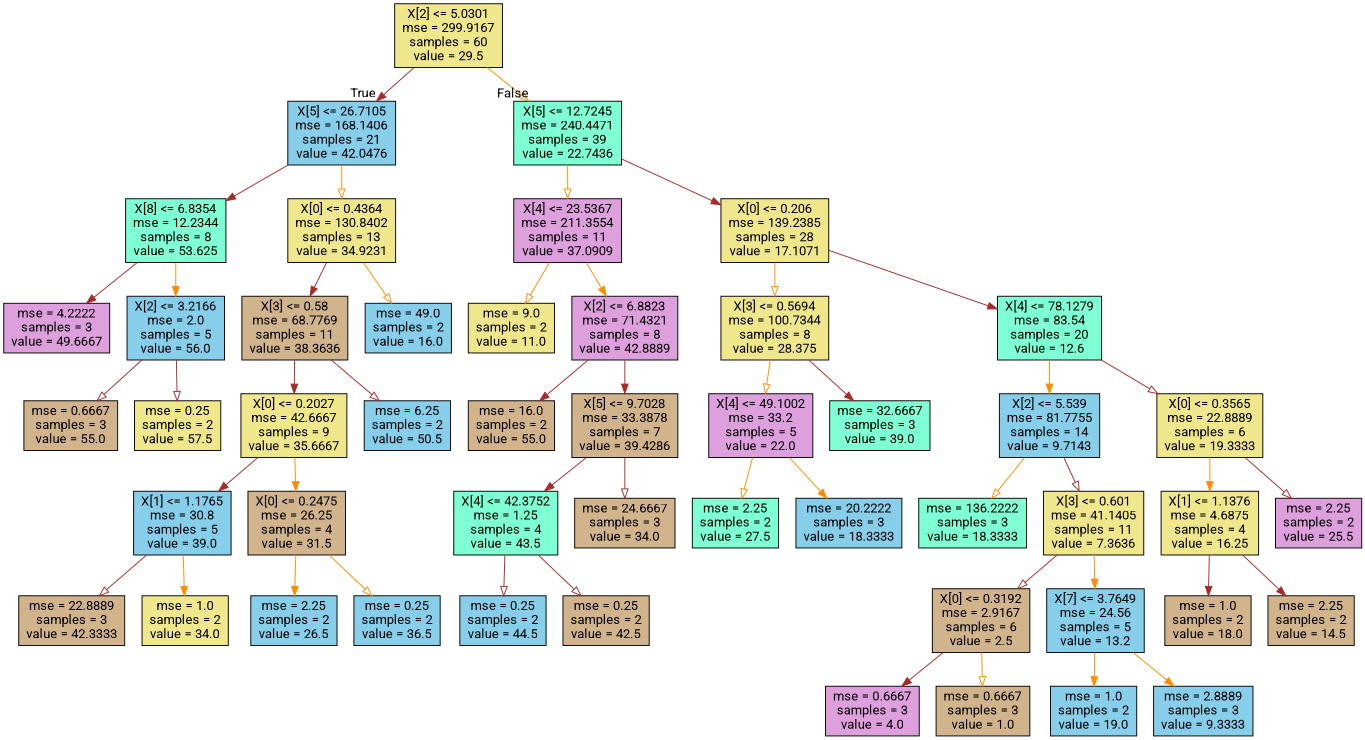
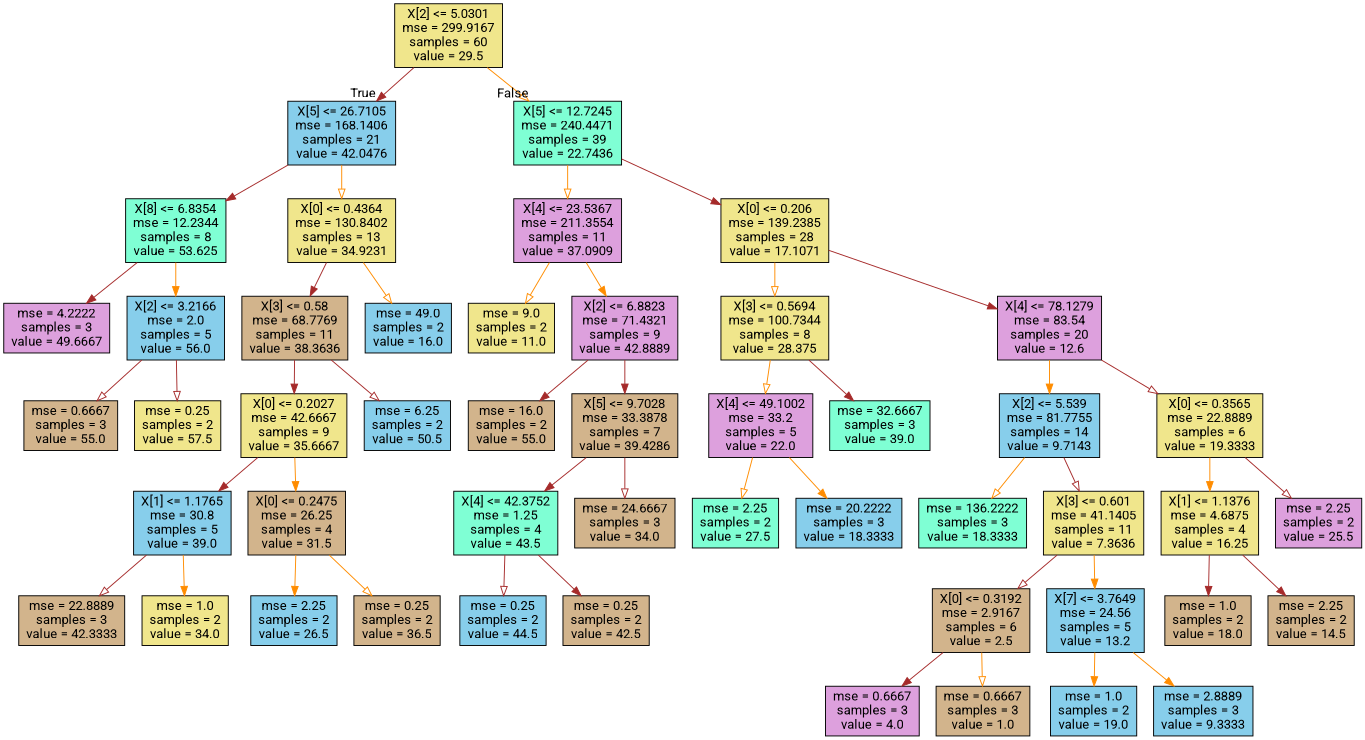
(625, 328) -> (625, 328)
(1050, 328) -> (1050, 328)
(556, 572) -> (556, 572)
(397, 621) -> (397, 621)
